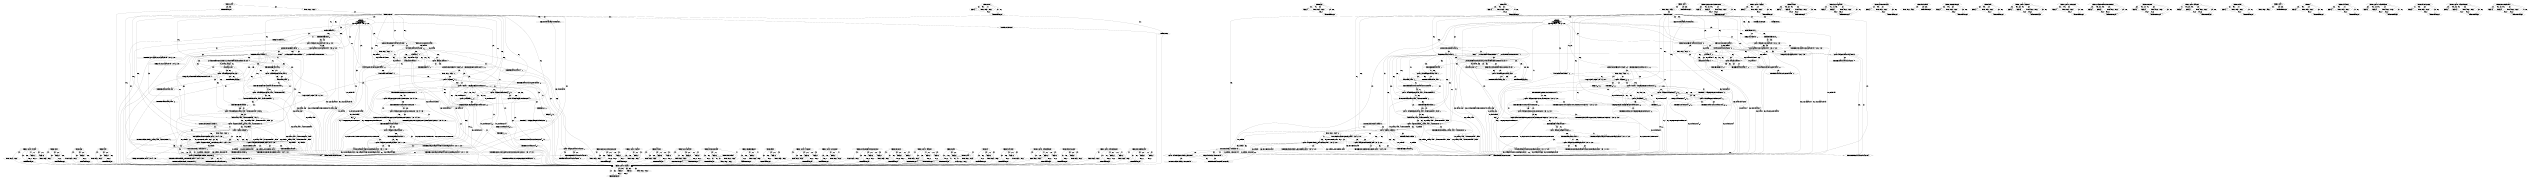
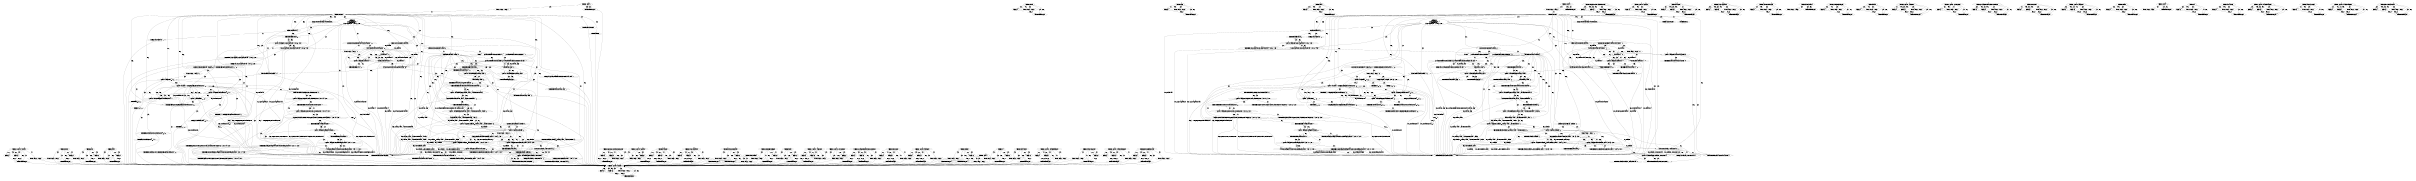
(1793, 55) -> none
(313, 96) -> none
